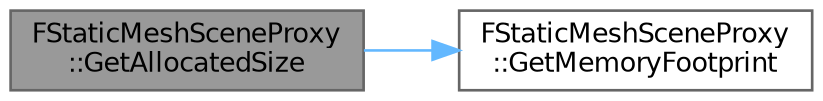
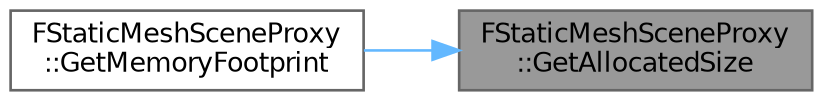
(398, 50) -> (398, 50)
